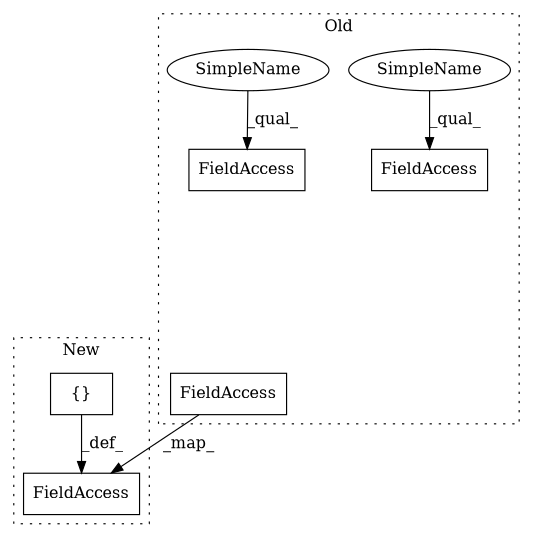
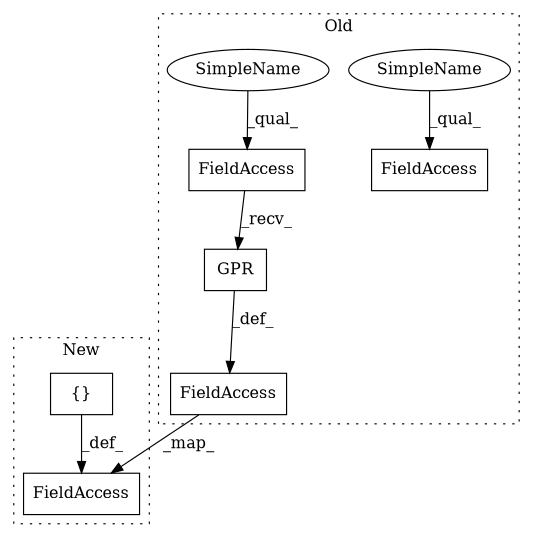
none -> (235, 270)
